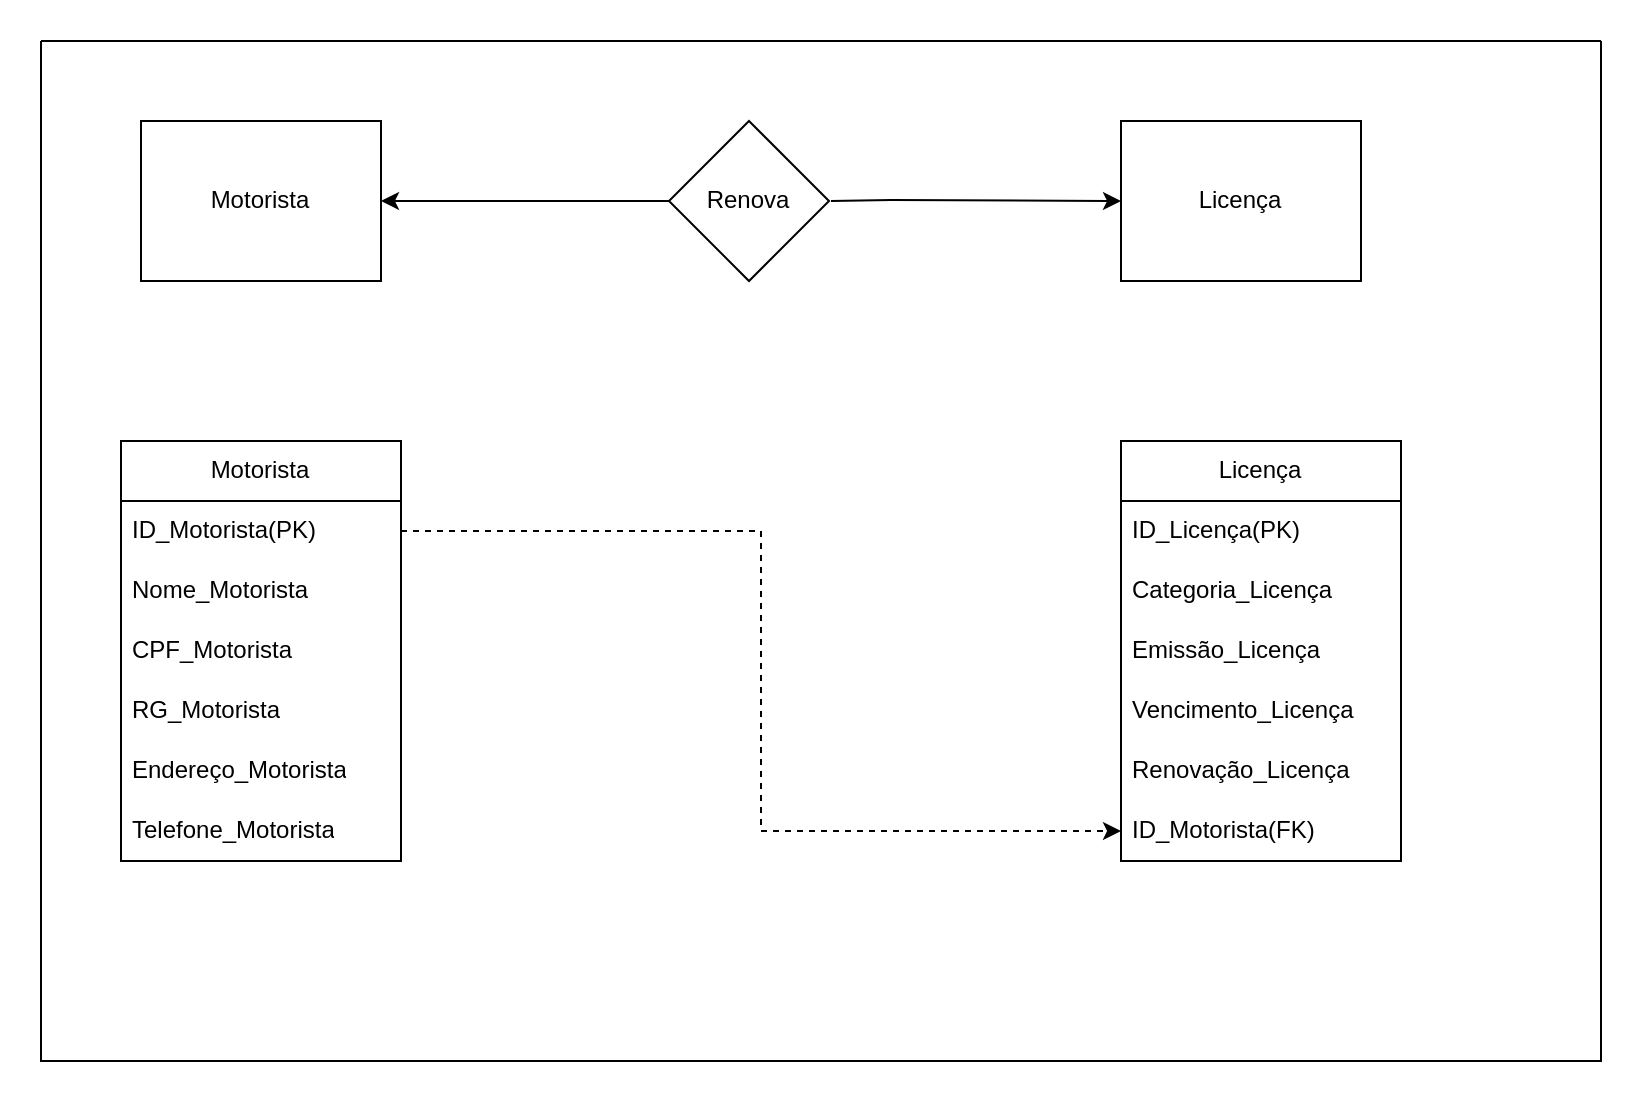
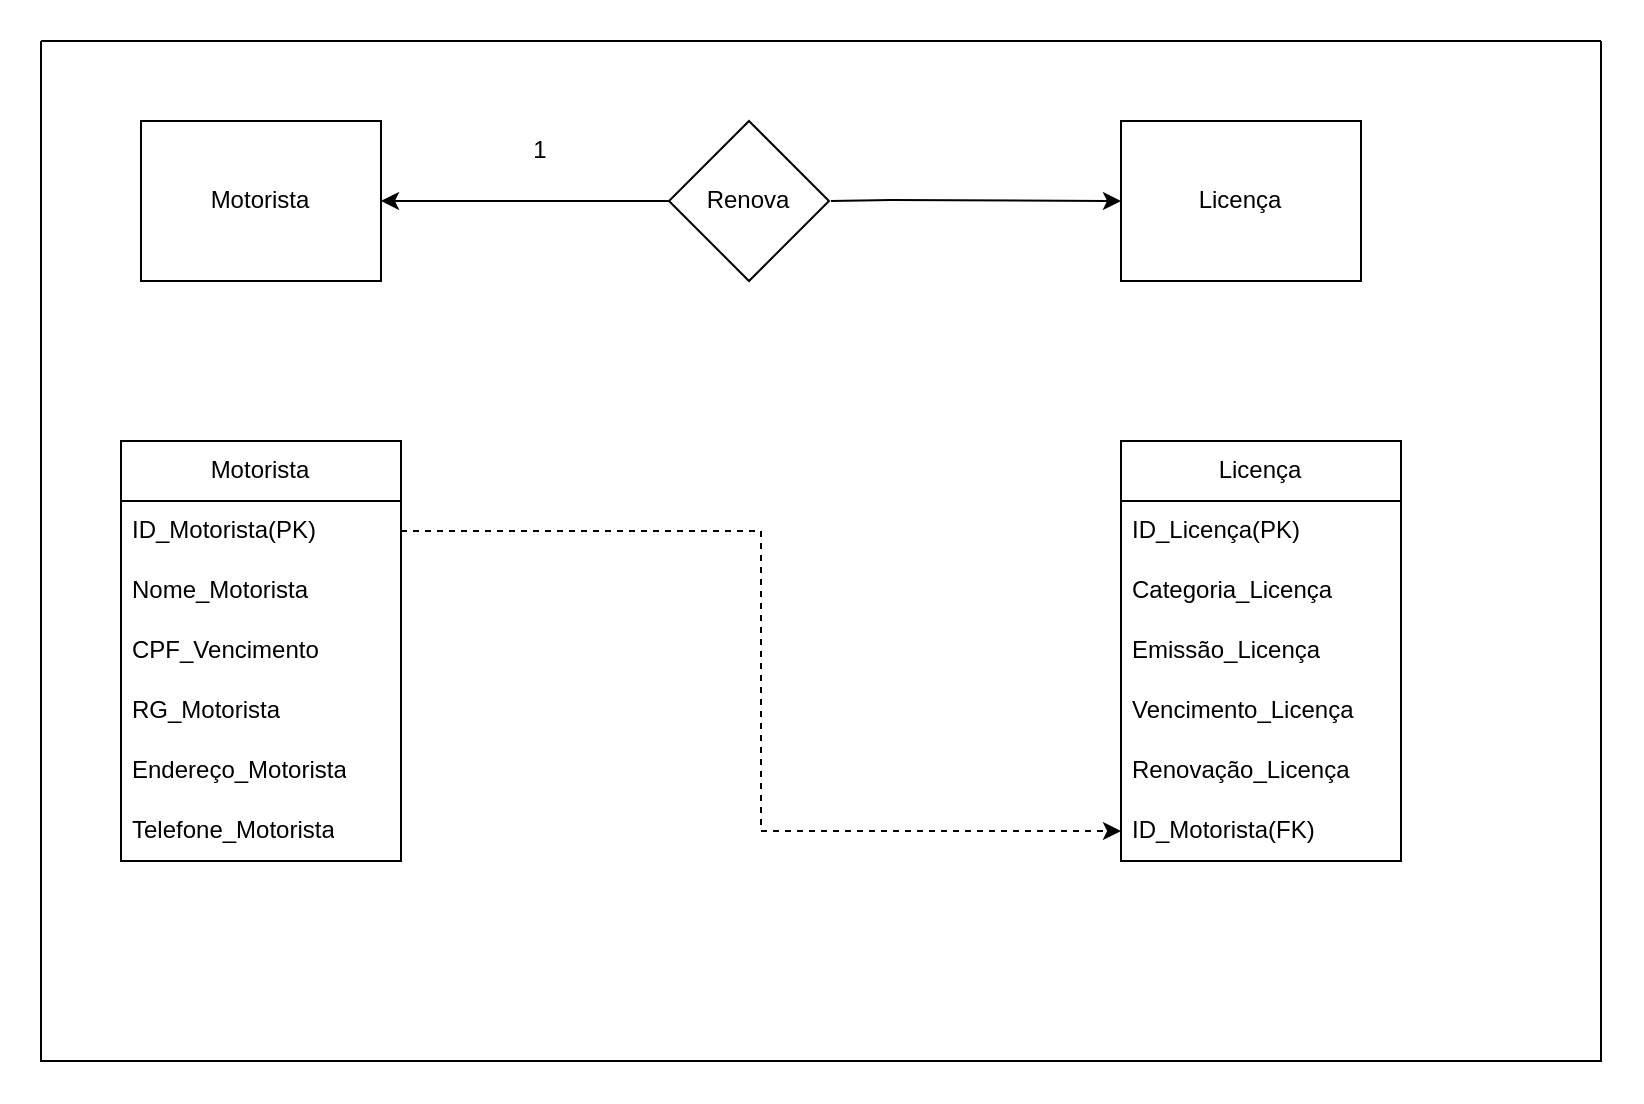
none -> (541, 151)
(217, 651) -> (224, 651)
